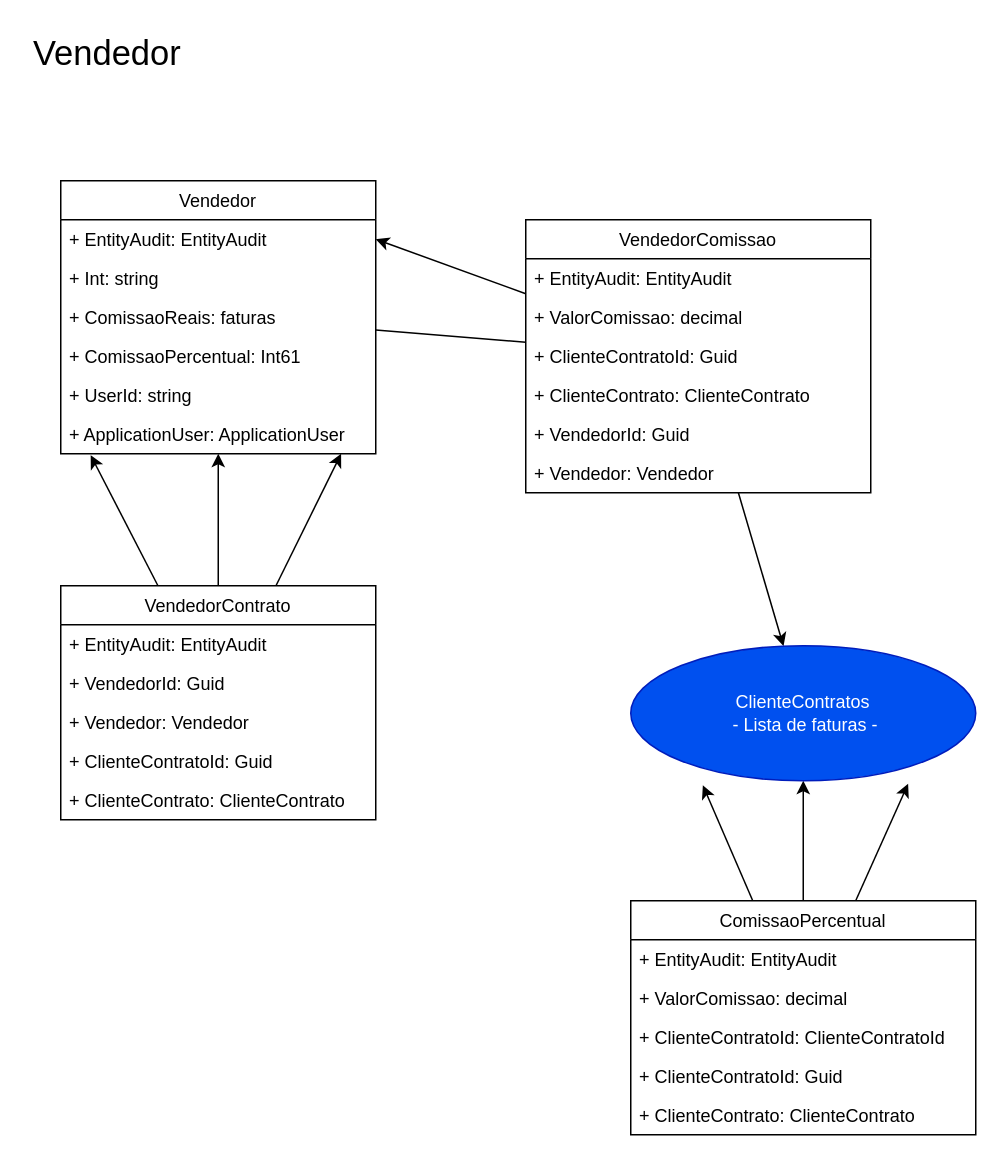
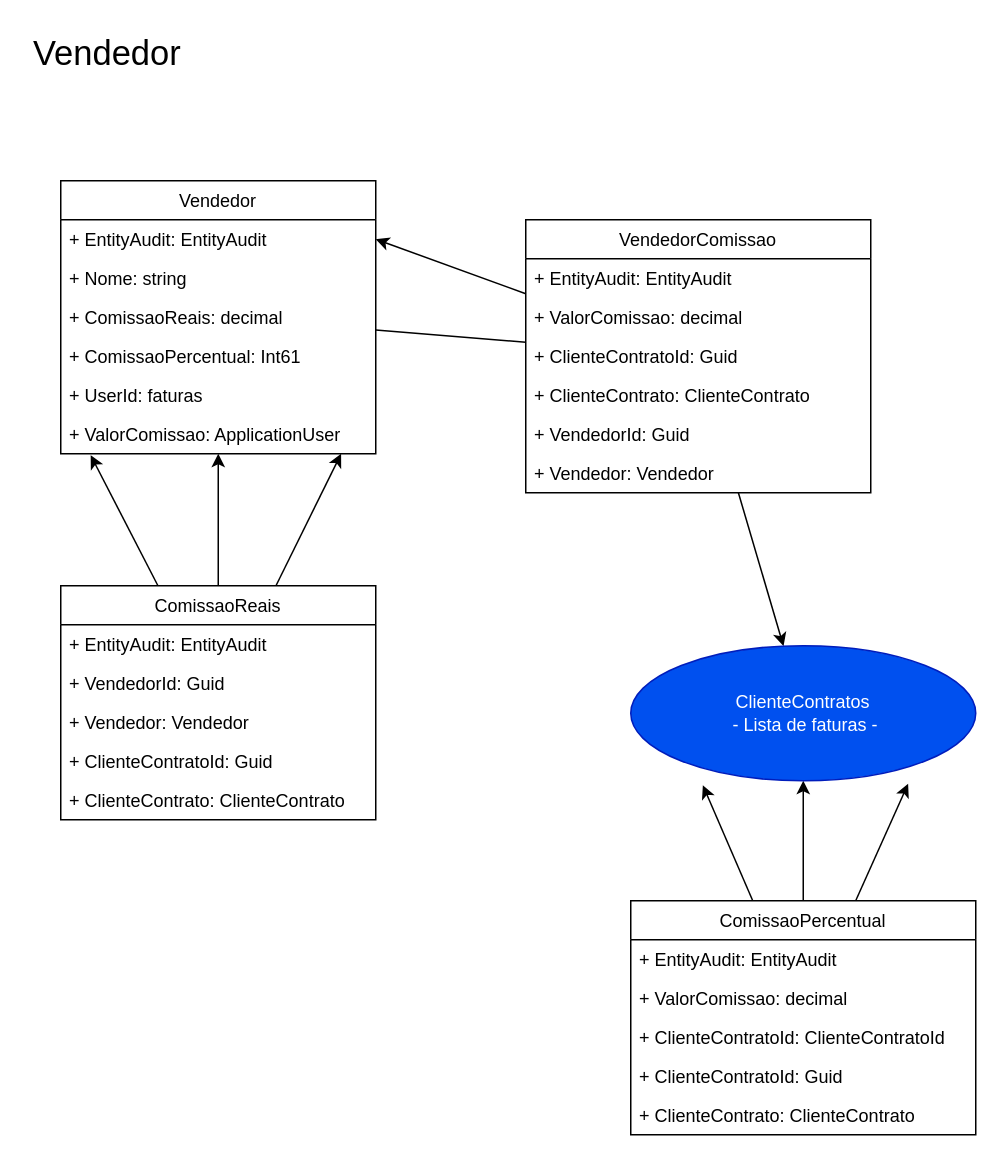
(125, 279) -> (130, 279)
(178, 318) -> (174, 318)
(140, 396) -> (148, 396)
(219, 435) -> (212, 435)
(218, 606) -> (218, 606)
